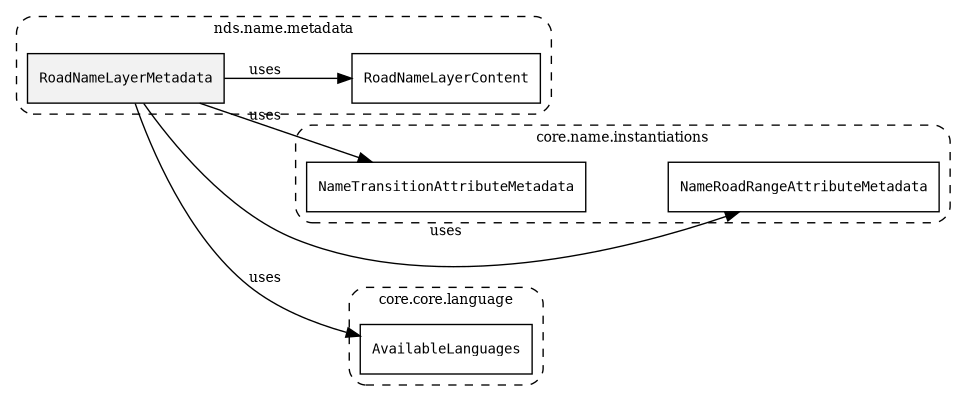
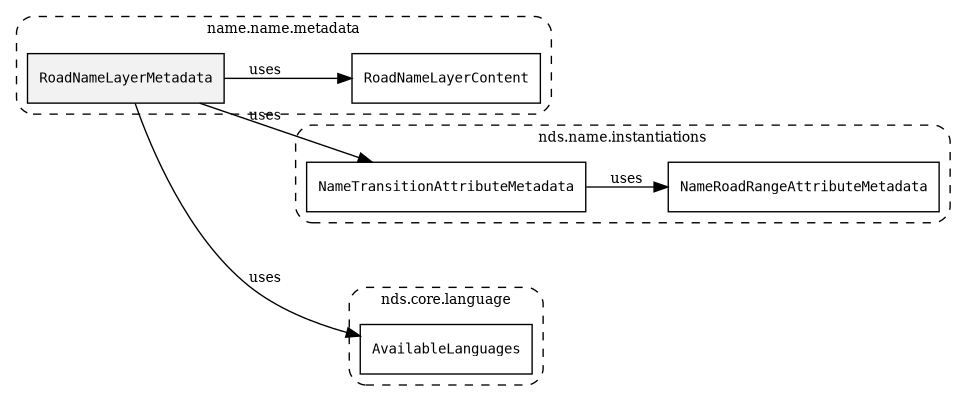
(284, 30) -> (284, 30)
(623, 138) -> (623, 138)
(409, 265) -> (620, 187)
(446, 300) -> (446, 300)
